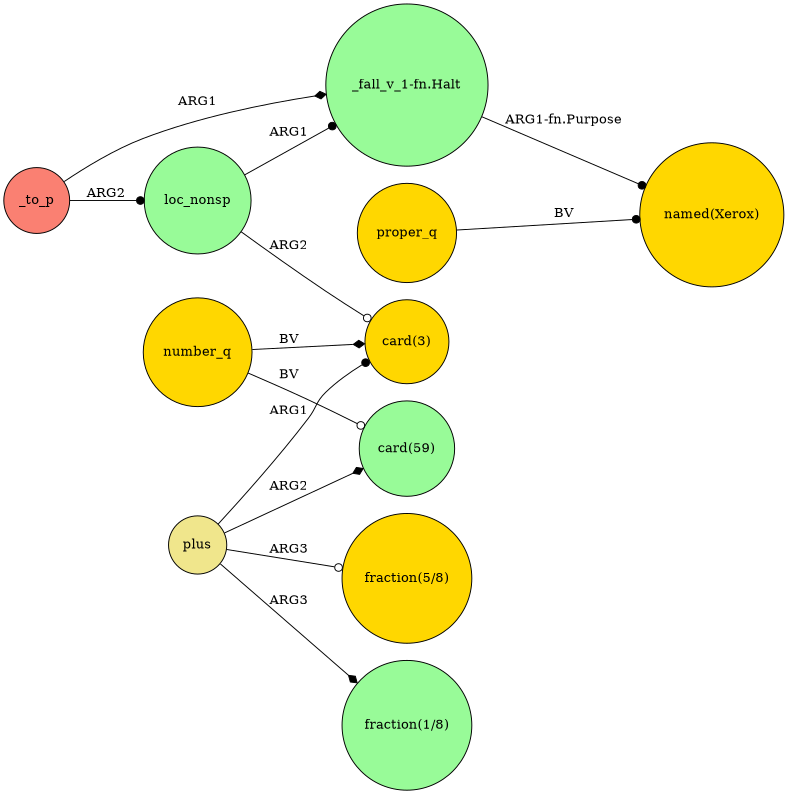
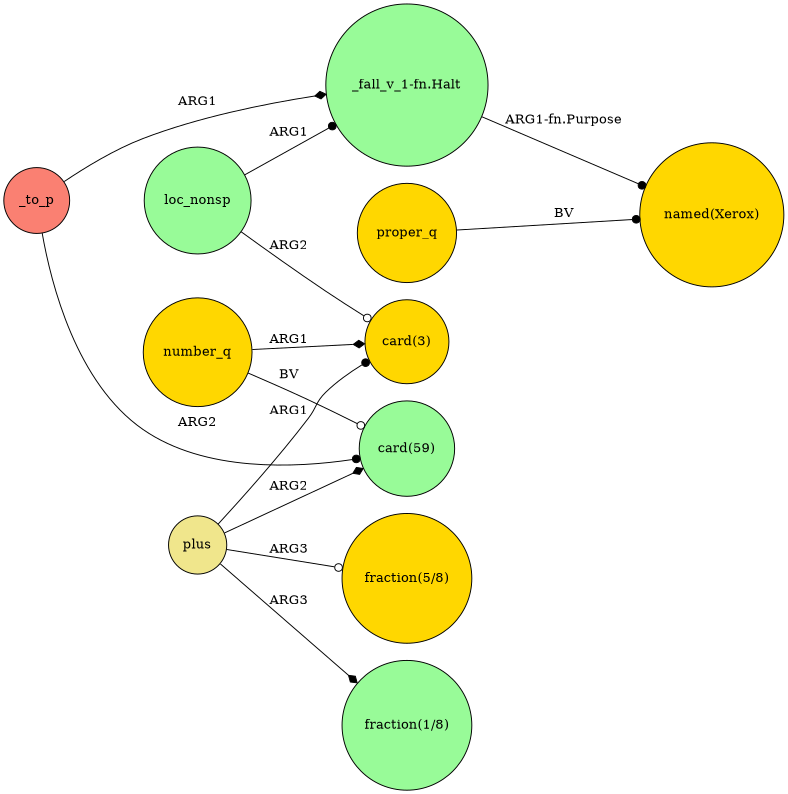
(103, 201) -> (139, 426)
(289, 339) -> (289, 339)
